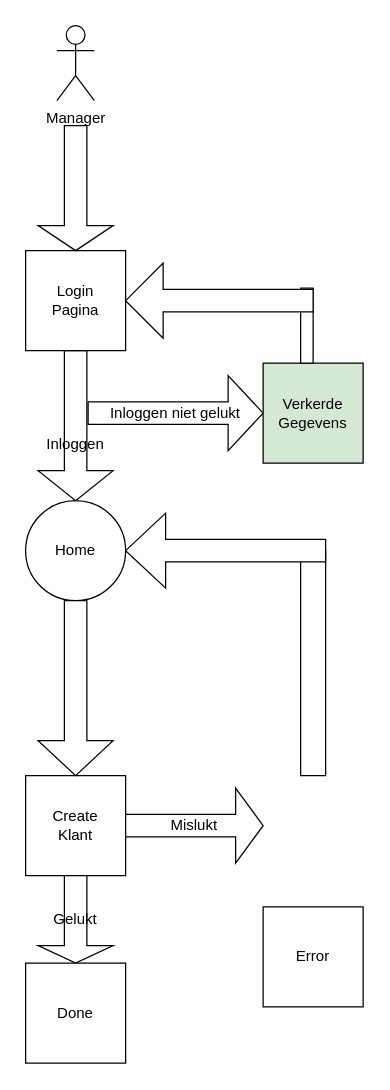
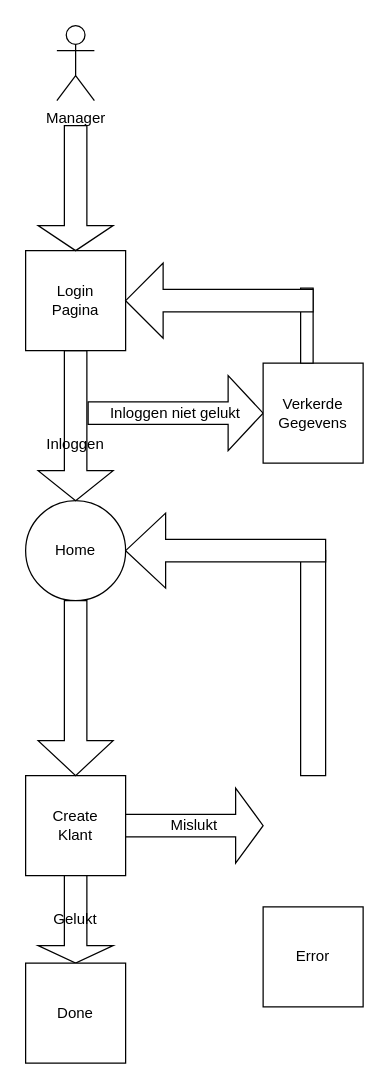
(313, 413) -> (313, 413)
